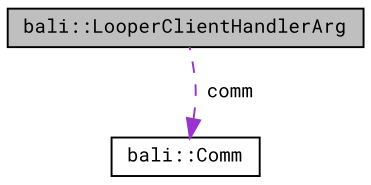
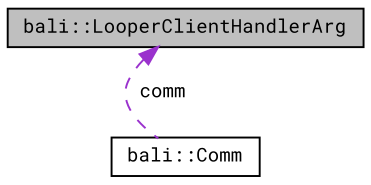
(195, 83) -> (127, 102)
